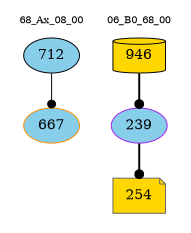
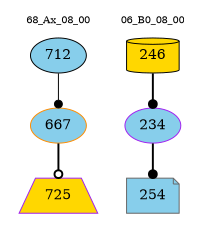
(139, 21) -> (153, 21)
(139, 55) -> (153, 55)
(139, 126) -> (153, 126)
none -> (58, 196)
(139, 196) -> (153, 196)
